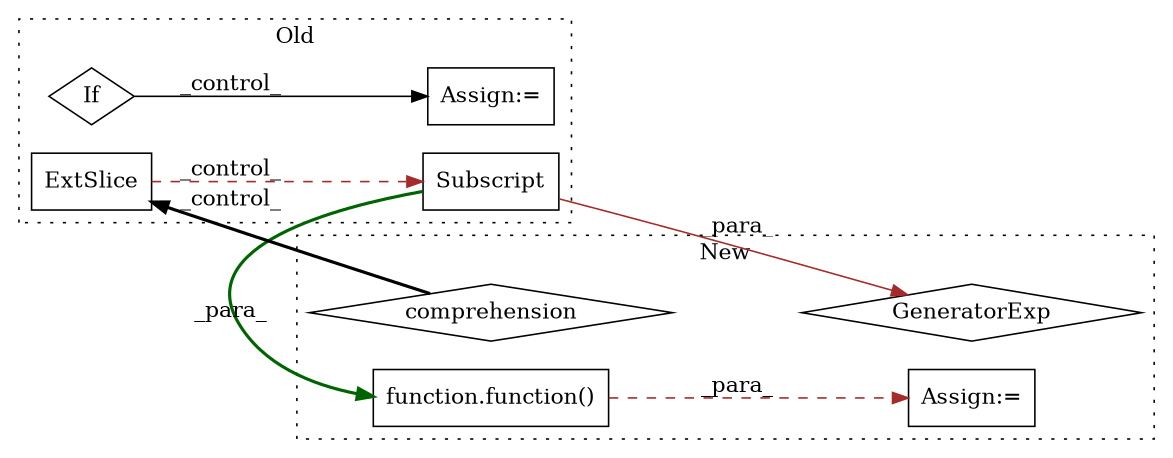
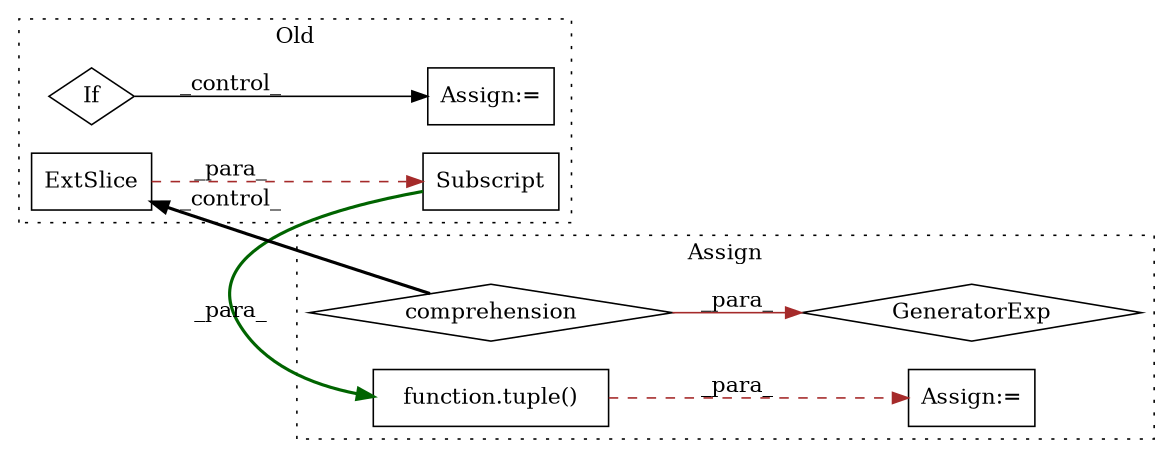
(231, 170) -> (231, 170)
(734, 246) -> (729, 313)
(726, 253) -> (726, 253)
(491, 398) -> (491, 398)
